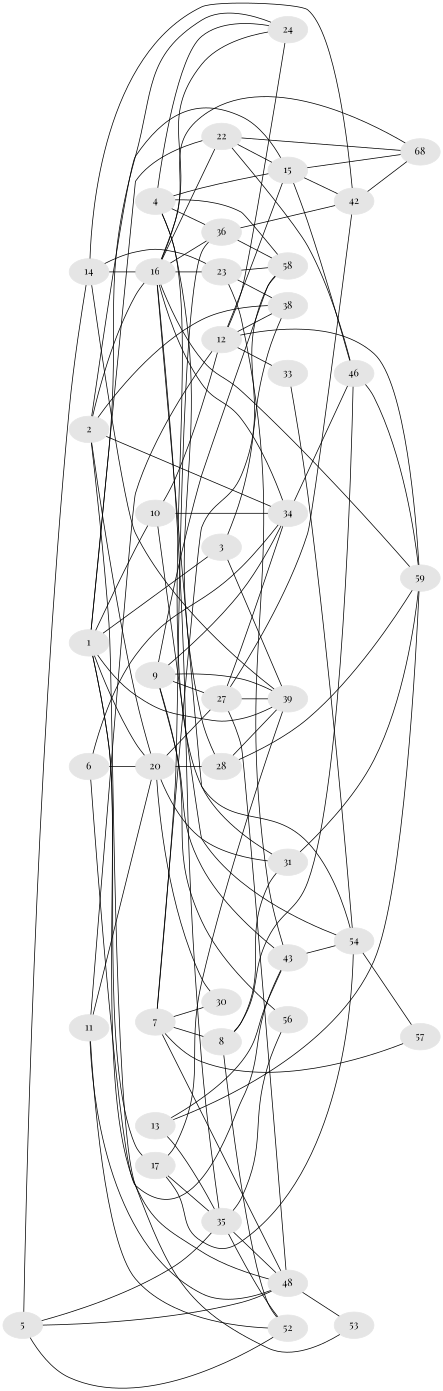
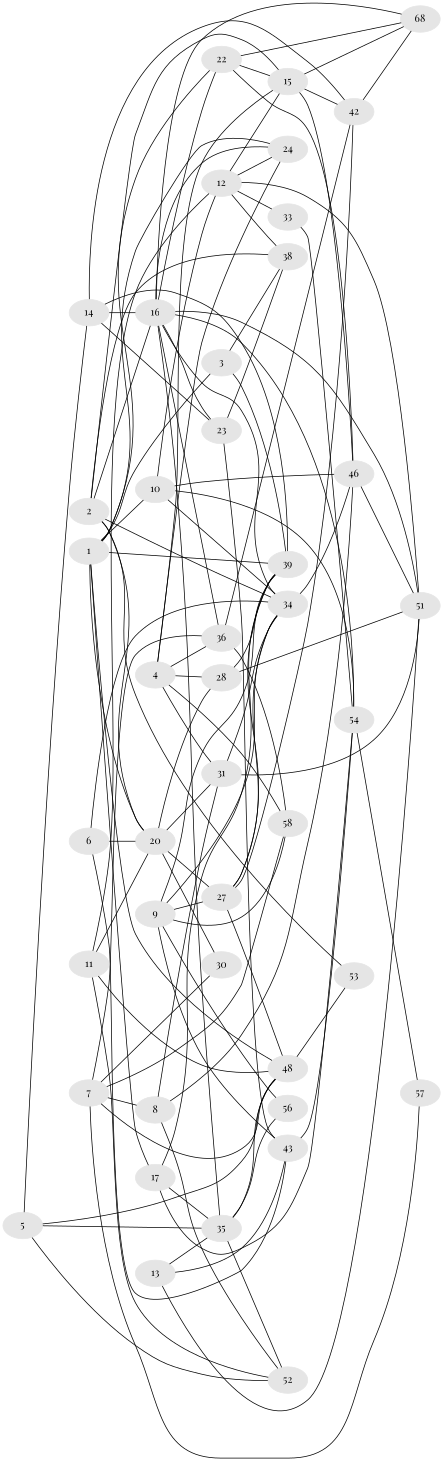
(255, 269) -> none
none -> (254, 478)
(420, 578) -> (420, 606)
none -> (250, 687)
